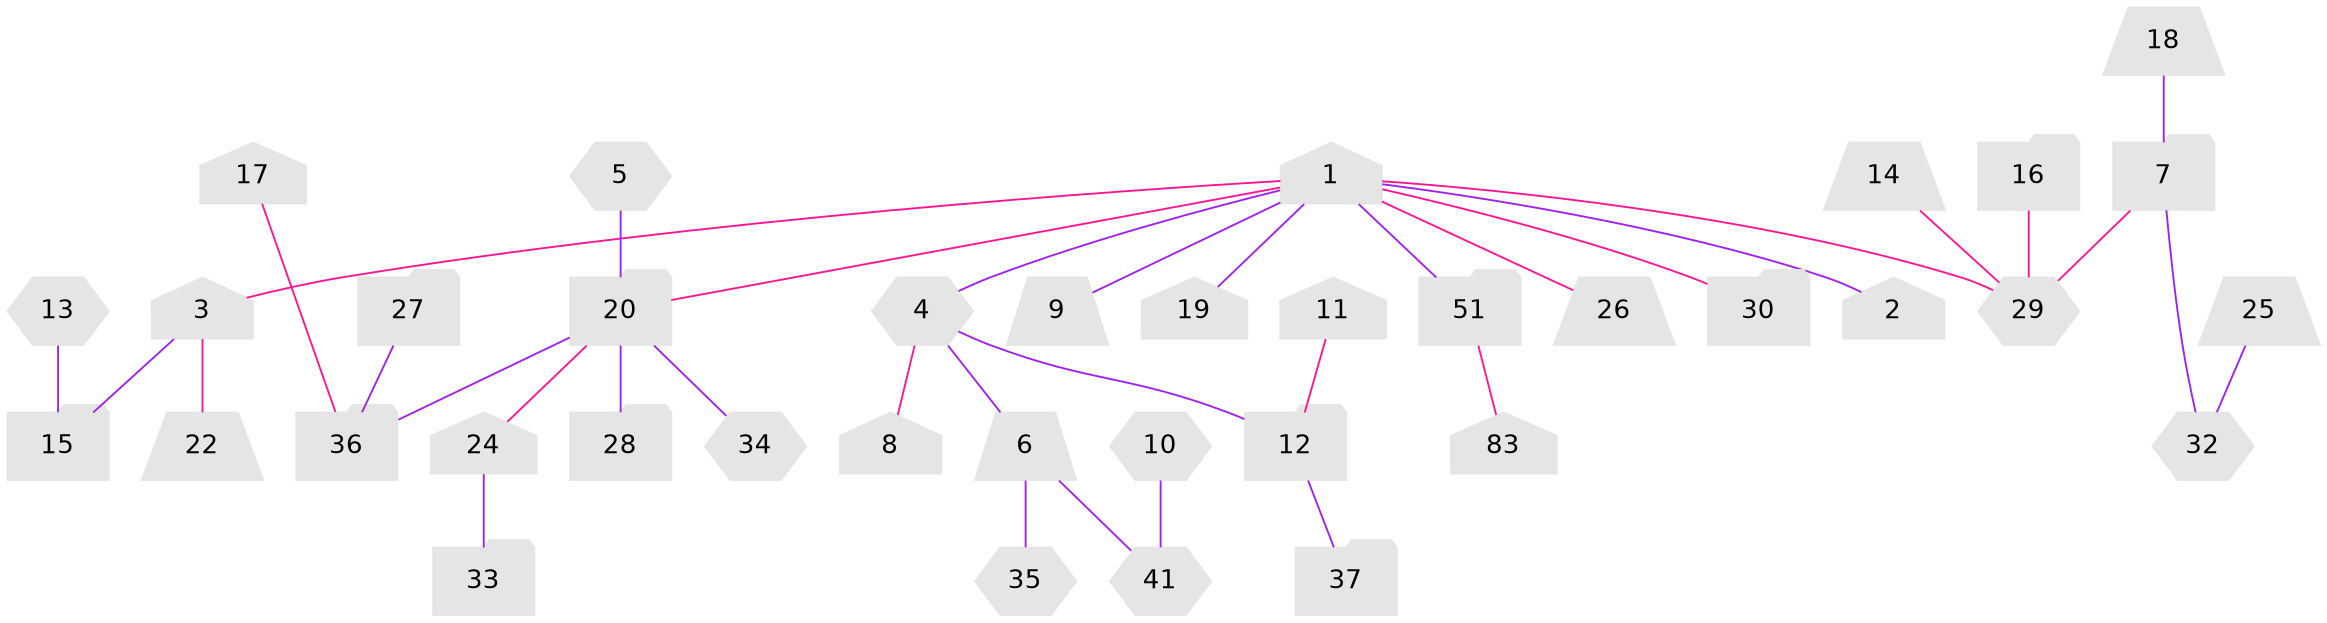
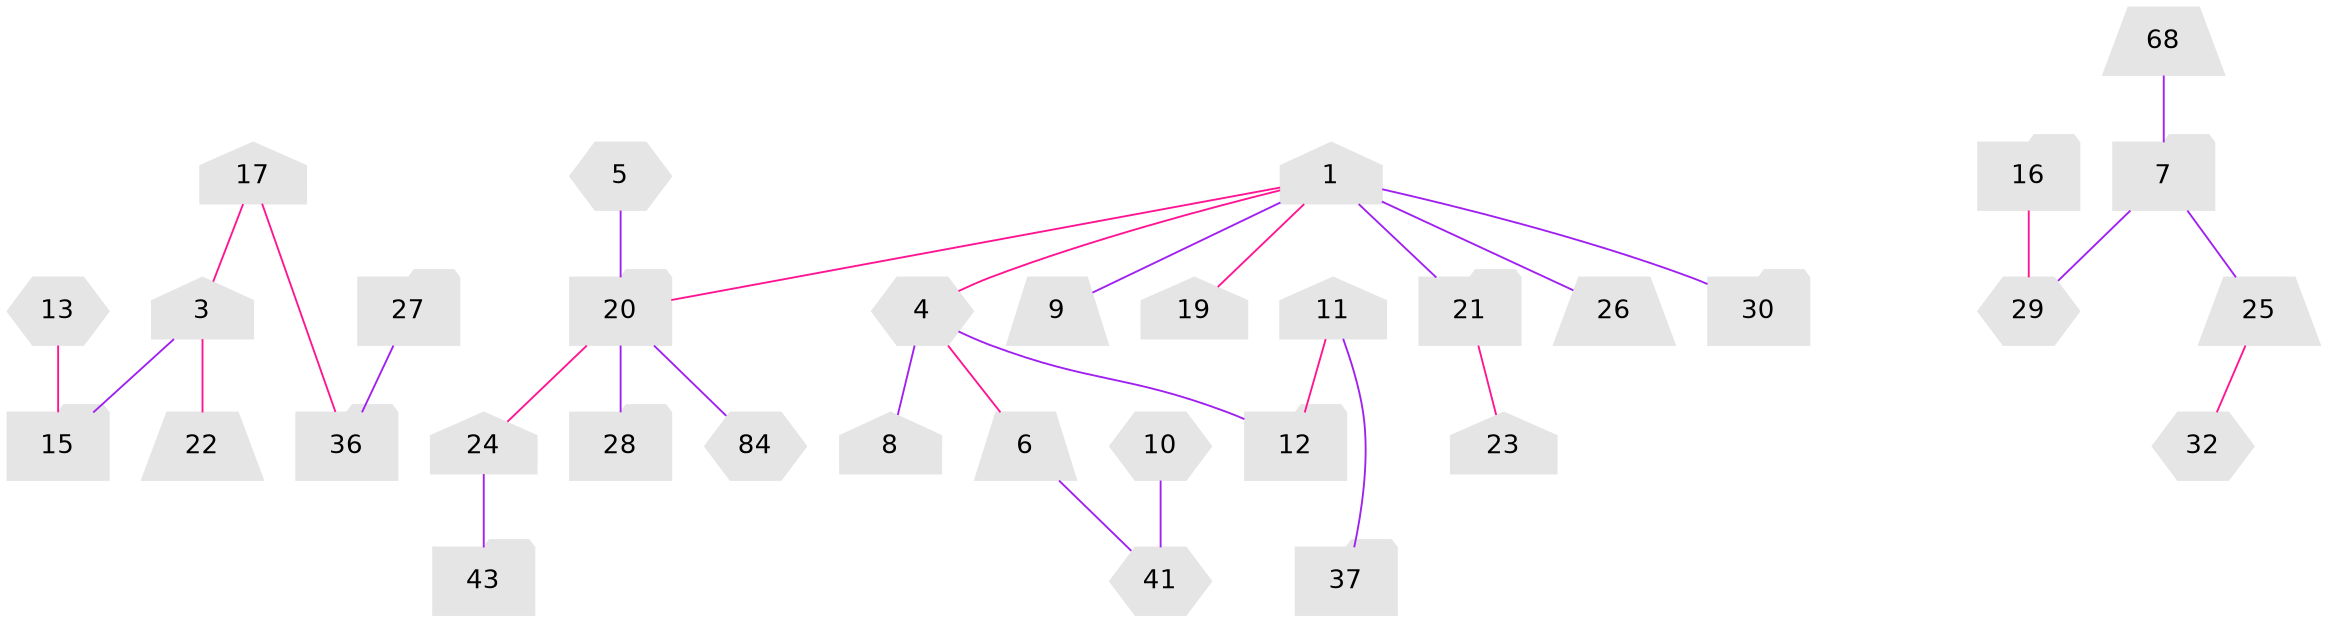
(2164, 41) -> (2164, 41)
(1884, 176) -> none
(1691, 217) -> none
(762, 223) -> (228, 243)
(1547, 231) -> (1547, 231)
(1117, 235) -> (1117, 235)
(1261, 246) -> (1261, 246)
(1478, 246) -> (1478, 246)
(2094, 246) -> (2094, 246)
(1470, 311) -> (1470, 311)
(1894, 311) -> none
(2178, 312) -> (2212, 244)
(58, 379) -> (58, 379)
(484, 379) -> none
(974, 379) -> (974, 379)
(2231, 379) -> (2231, 379)
(906, 380) -> (906, 380)
(756, 446) -> (756, 446)
(1504, 446) -> (1504, 446)
(1321, 514) -> (1365, 442)
(484, 581) -> (484, 581)
(1026, 581) -> none
